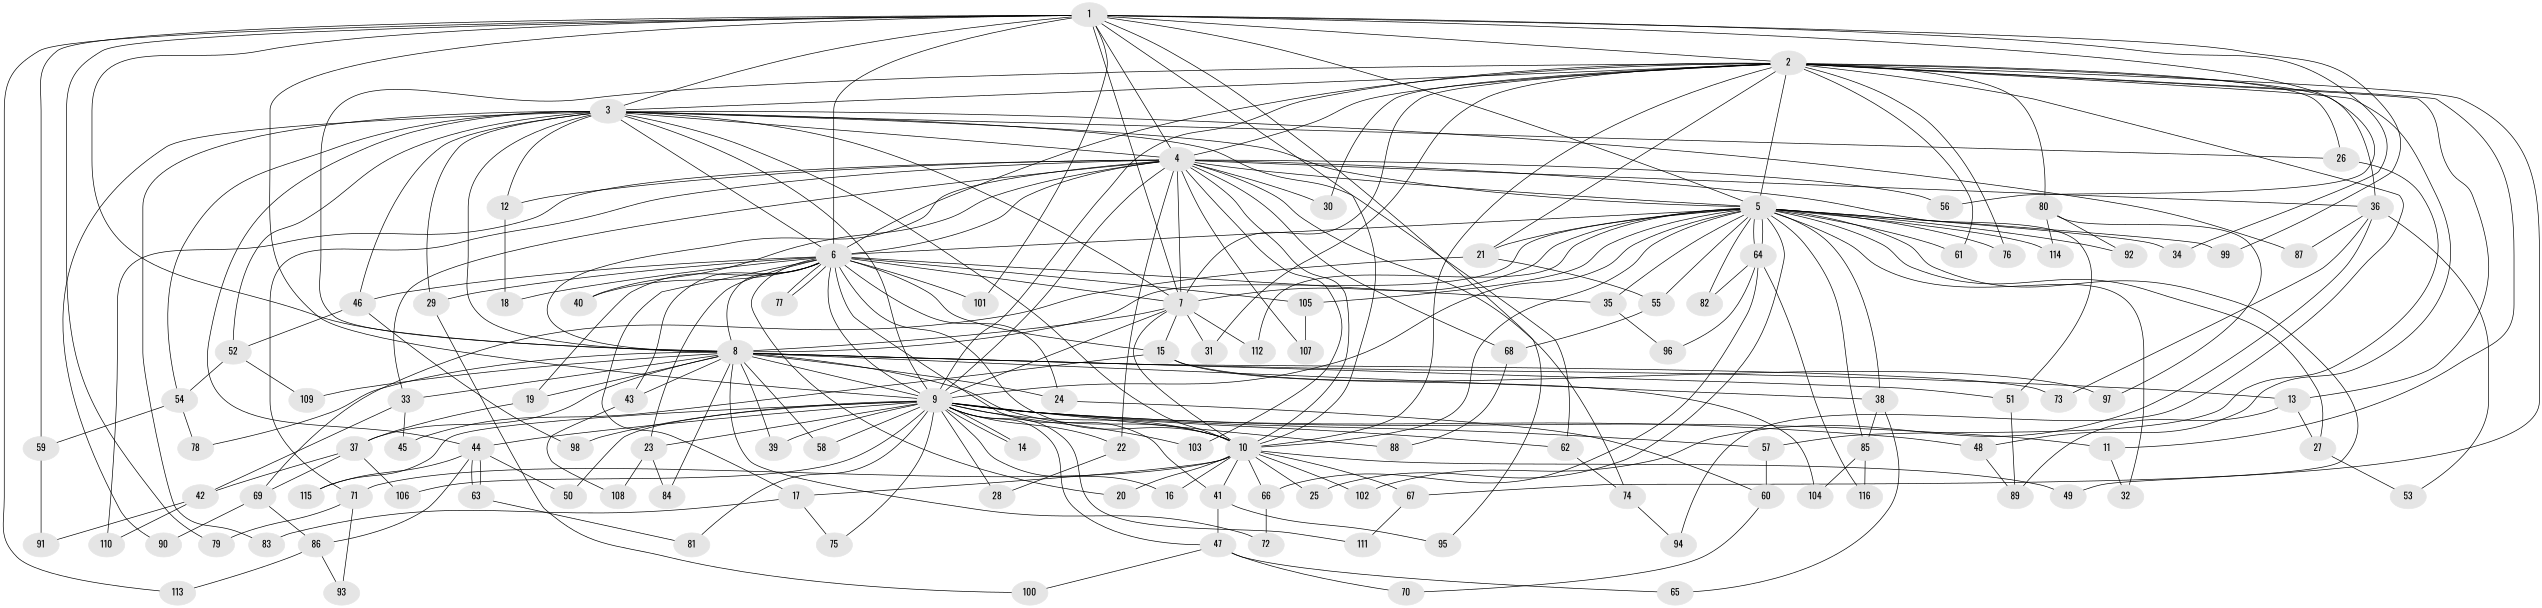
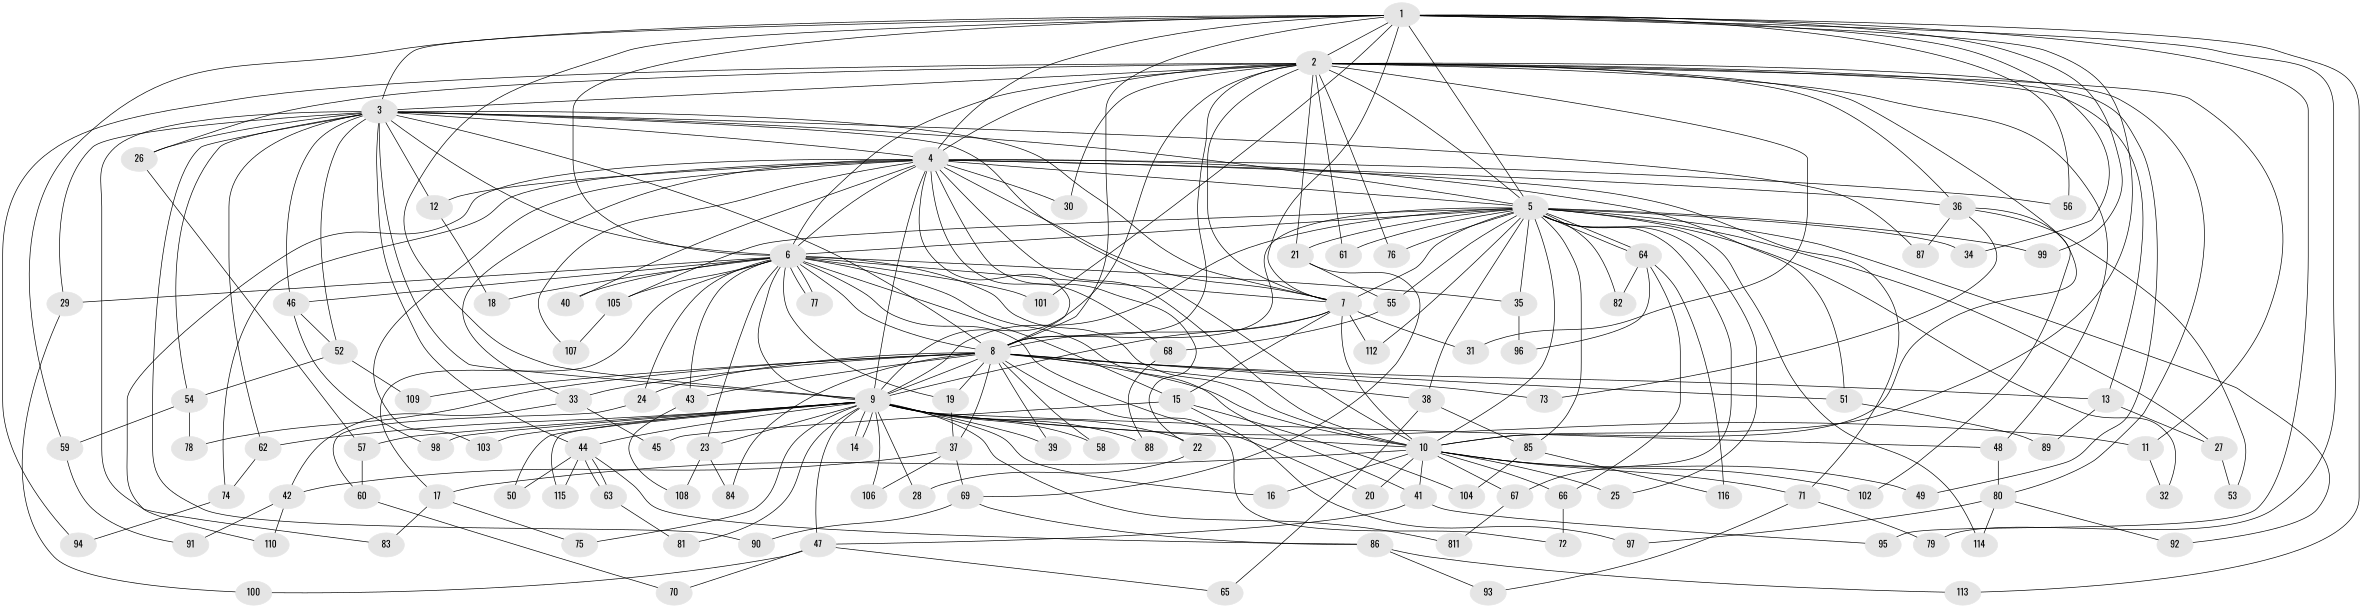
(1997, 473) -> (1998, 473)
(1363, 545) -> (1454, 545)
